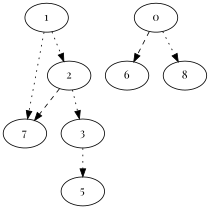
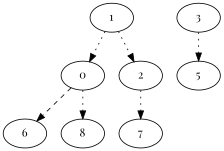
(37, 71) -> (99, 43)
(75, 100) -> none
(50, 101) -> (141, 101)
